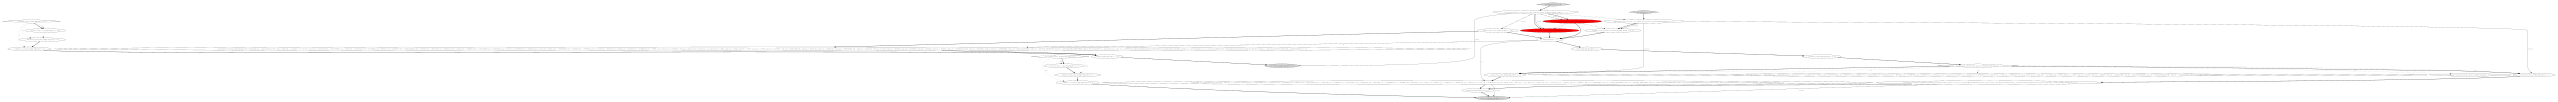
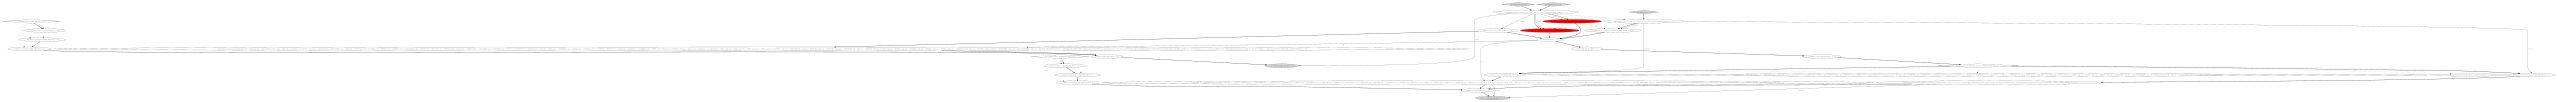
none -> (1518, 4)
(1283, 93) -> (1277, 86)
